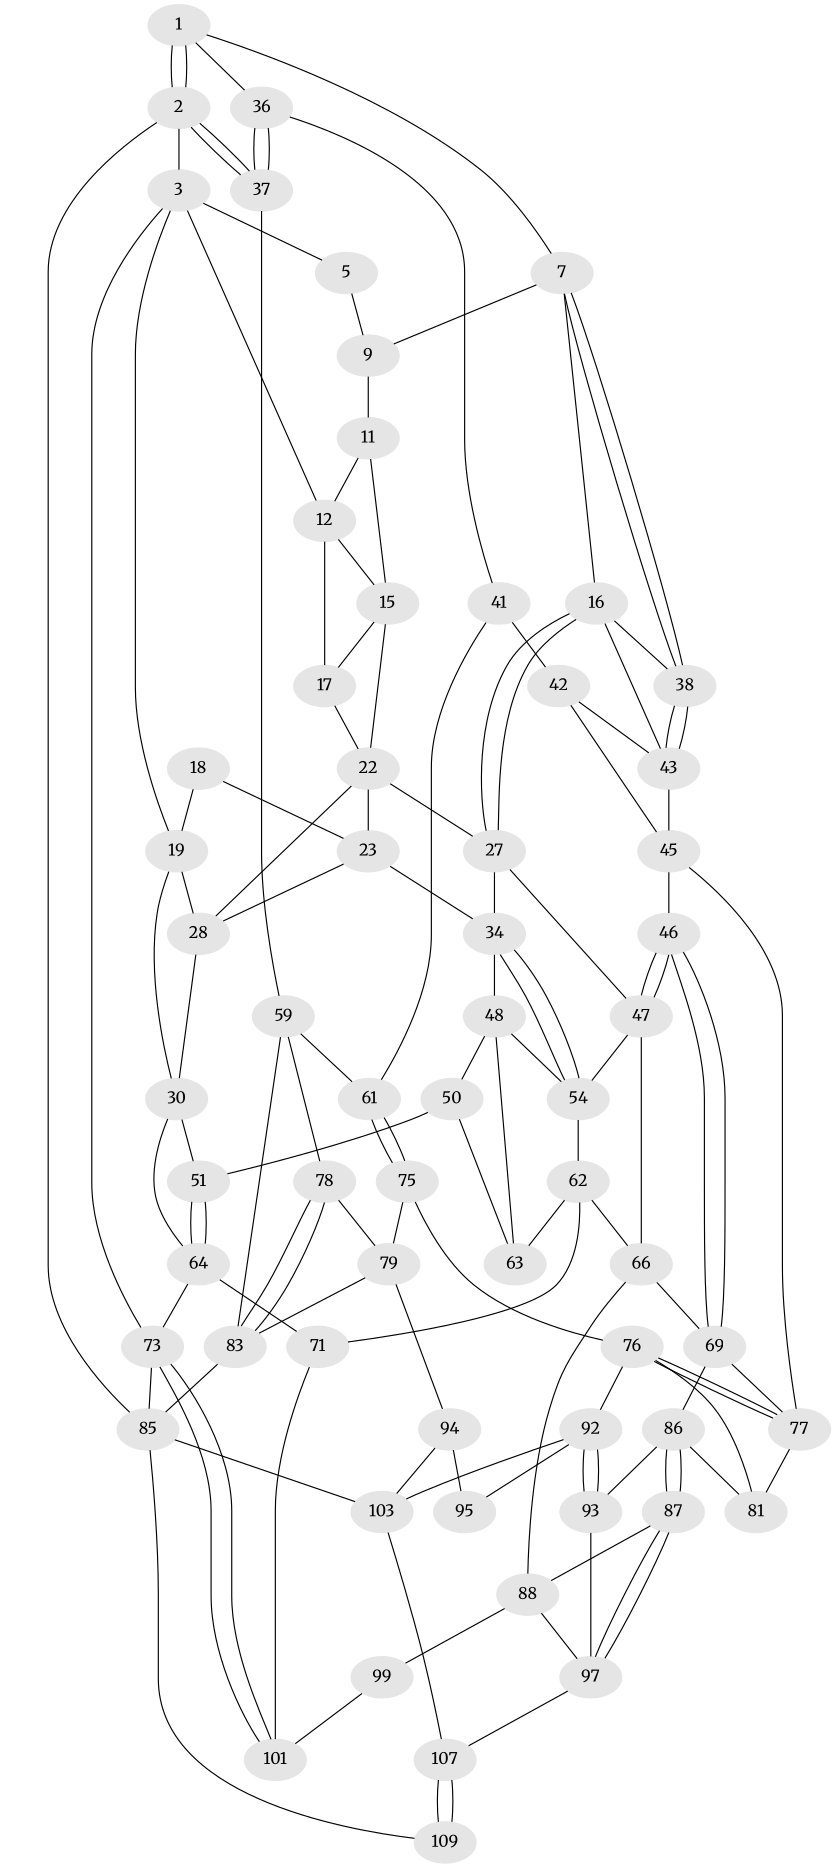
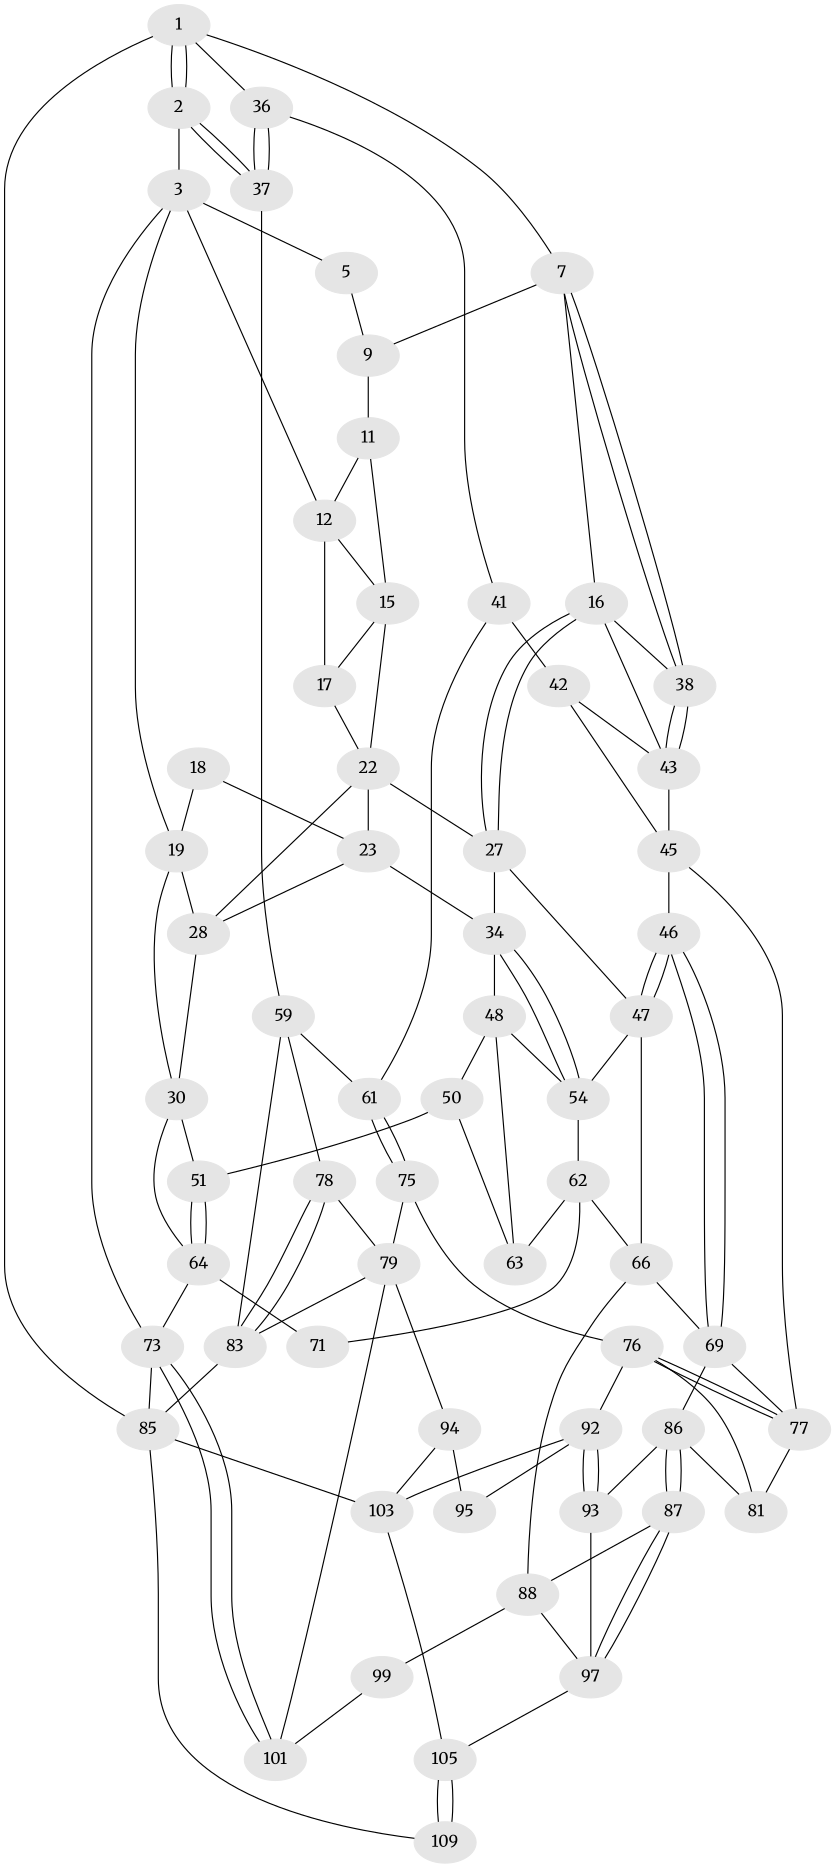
(48, 759) -> (5, 715)
(275, 1551) -> (335, 1512)
(445, 1760) -> (445, 1760)
